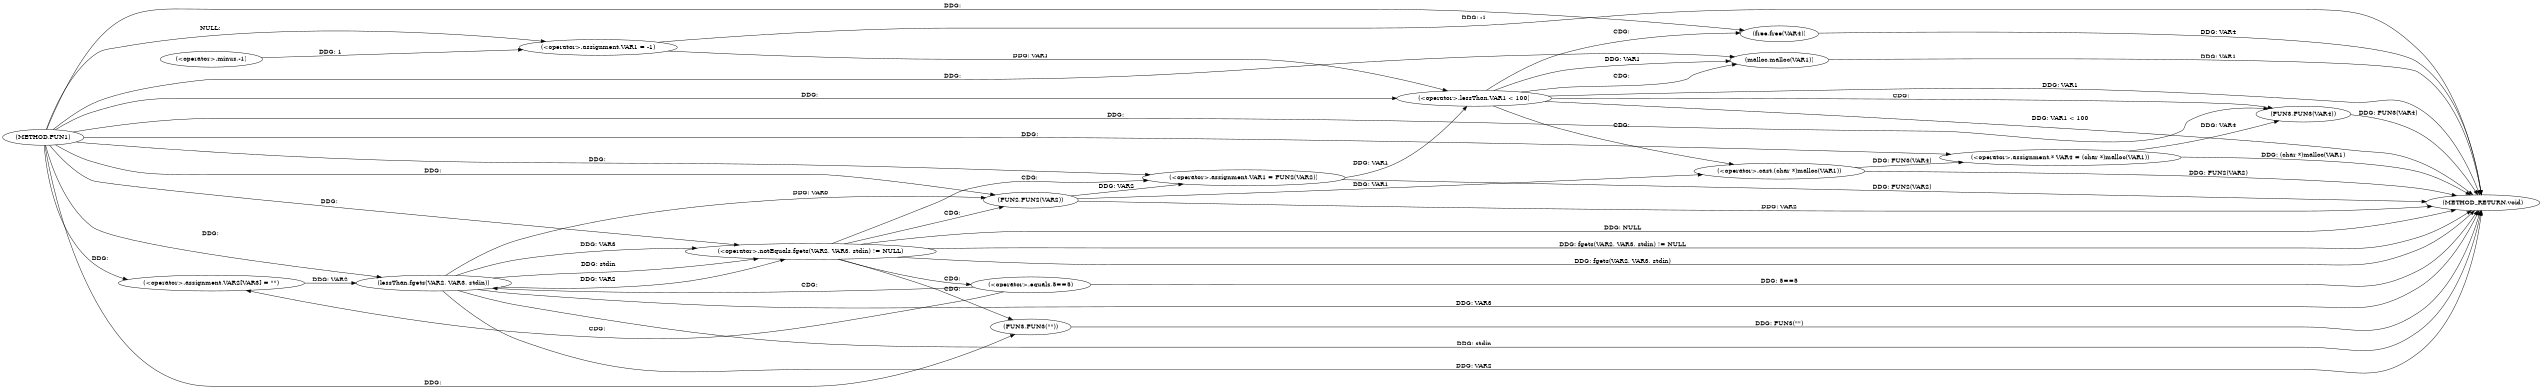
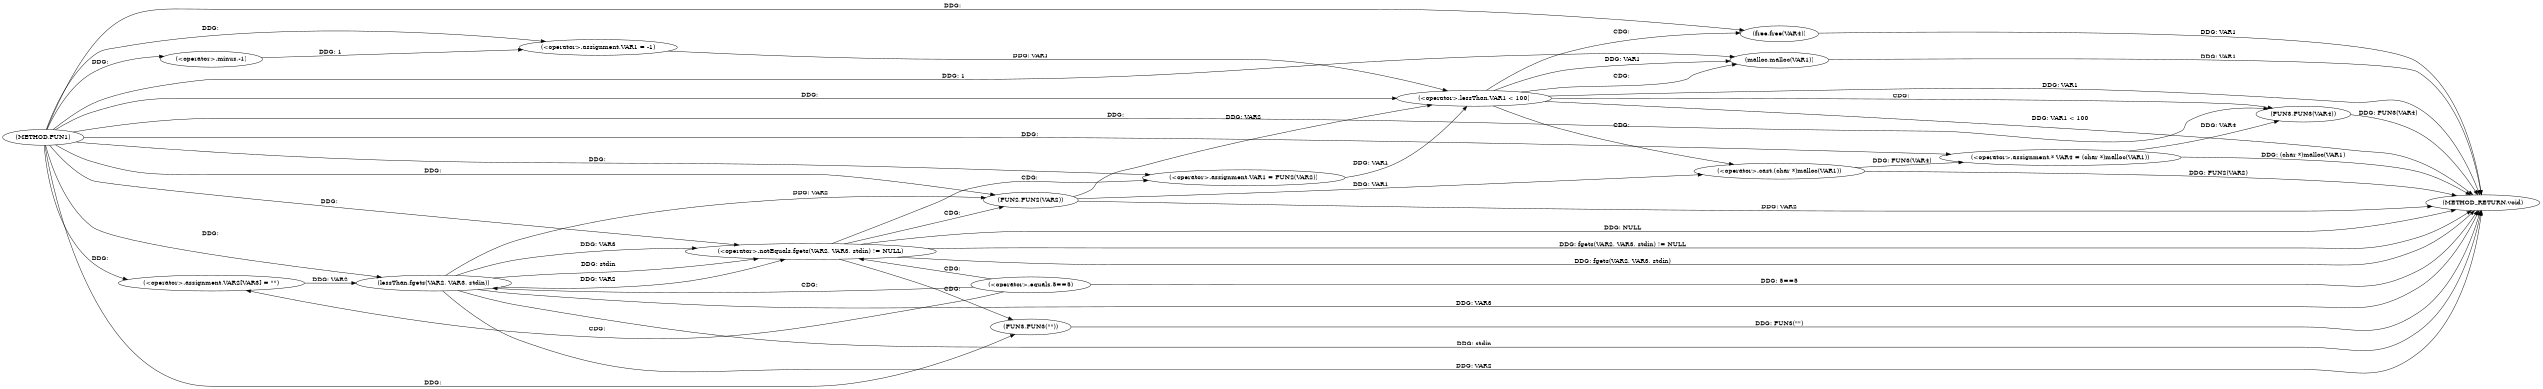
(1622, 15) -> none
(211, 28) -> (211, 28)
(2219, 32) -> (2219, 32)
none -> (91, 74)
(954, 76) -> (954, 76)
(1125, 190) -> (1237, 143)
(1882, 191) -> none
(811, 193) -> (811, 193)
(901, 275) -> (927, 269)
